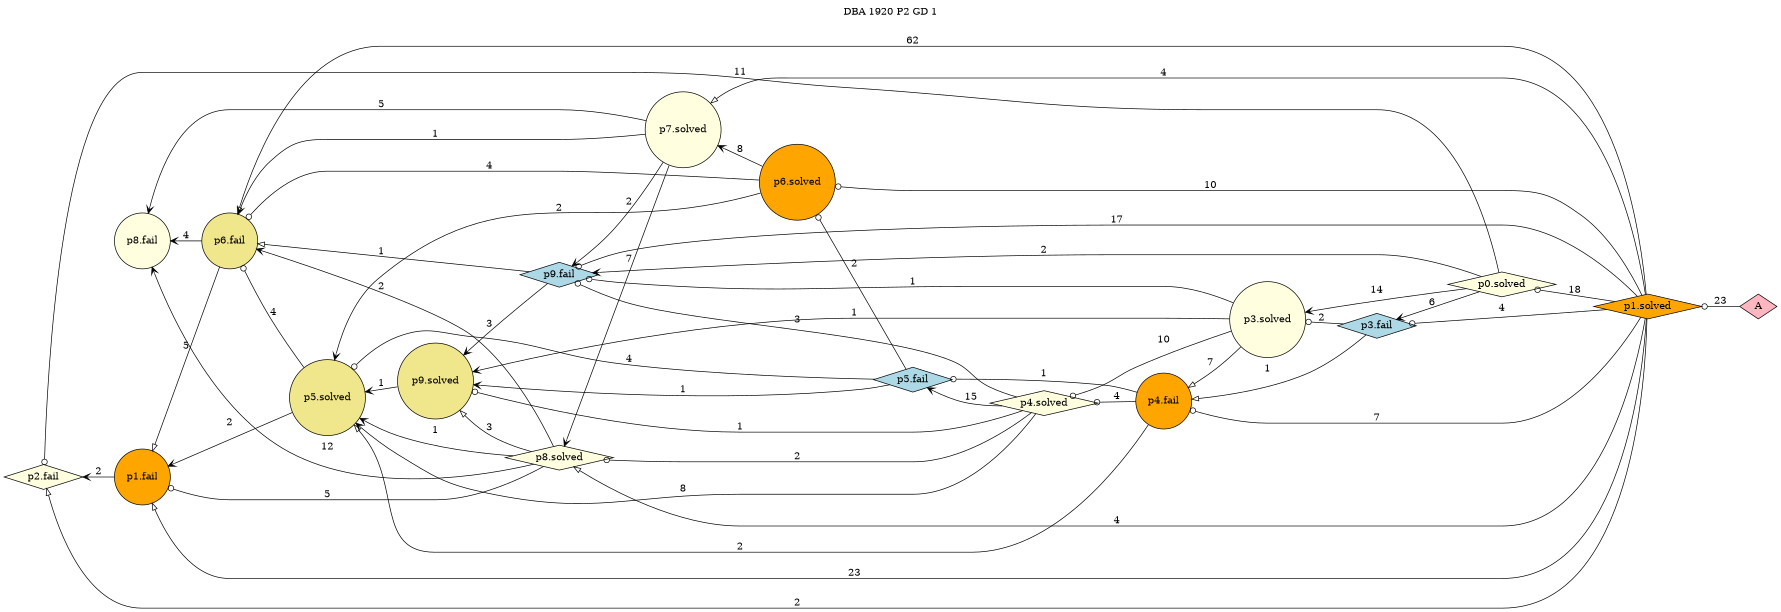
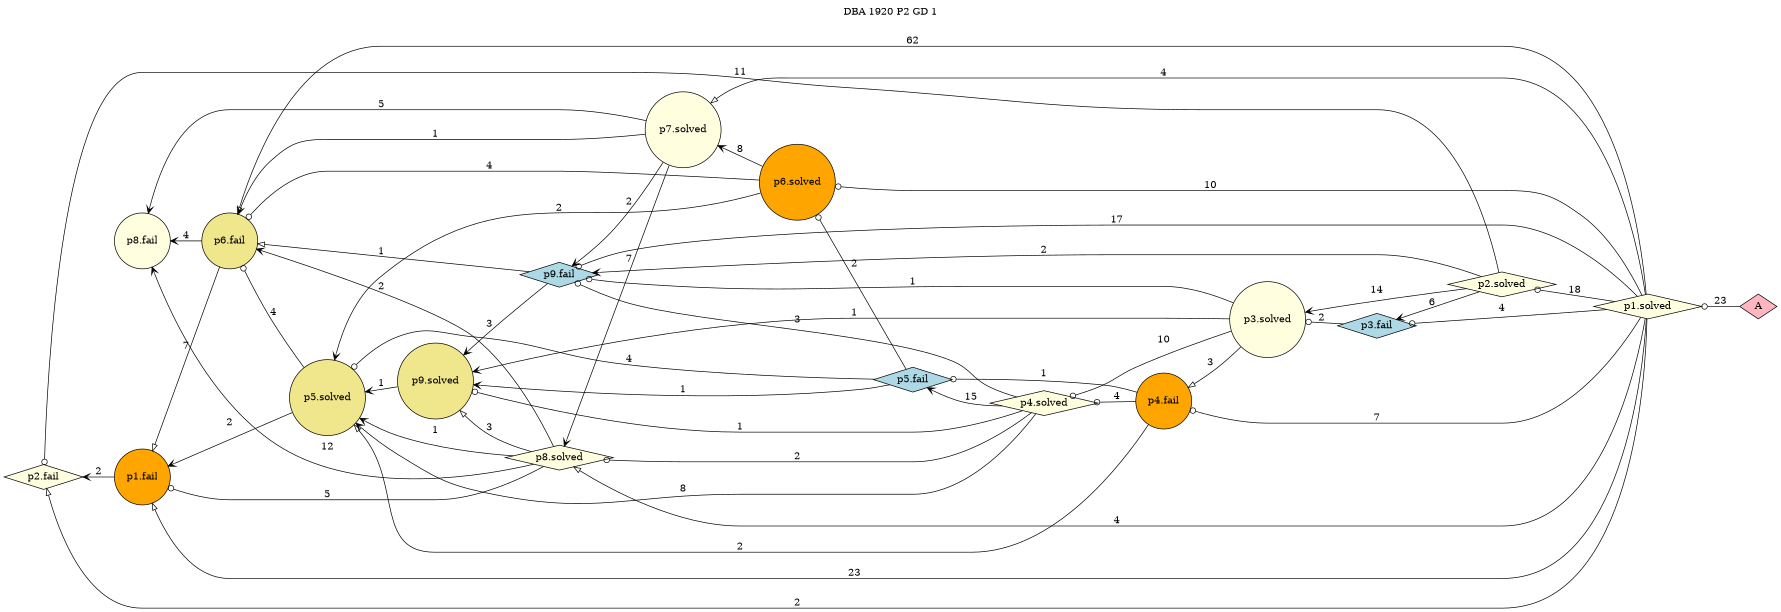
(1502, 284) -> (1502, 284)
(1648, 306) -> (1648, 306)
(186, 346) -> (186, 346)
(1211, 363) -> (1211, 363)
(1288, 381) -> none
